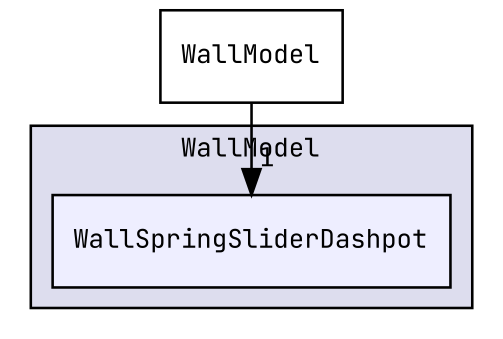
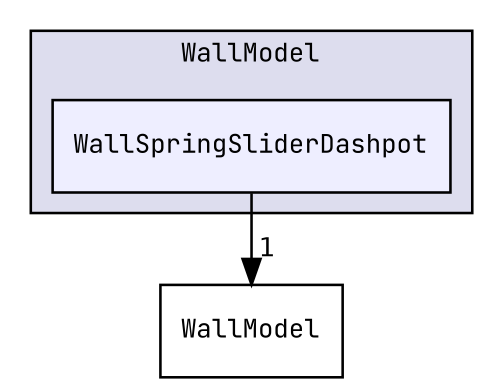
(252, 141) -> (252, 229)
